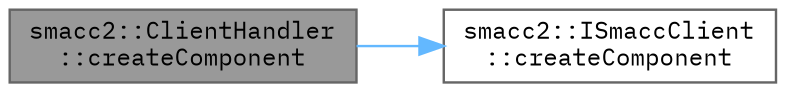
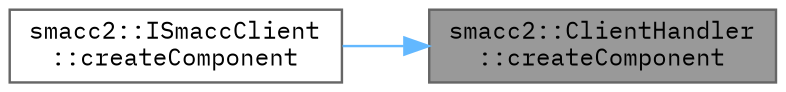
(388, 46) -> (373, 46)
